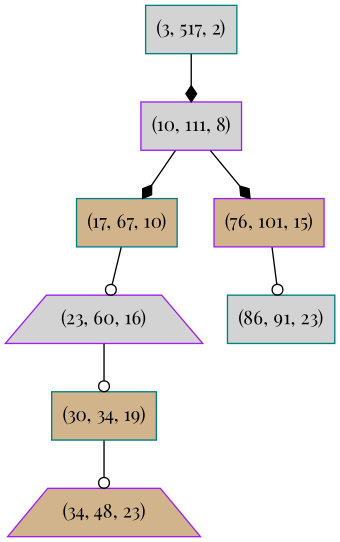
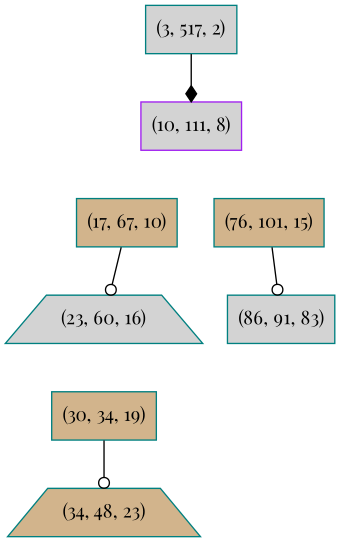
(164, 168) -> none
(225, 168) -> none
(269, 223) -> (269, 223)
(104, 319) -> (104, 319)
(281, 319) -> (281, 319)
(104, 362) -> none
(104, 513) -> (104, 513)
